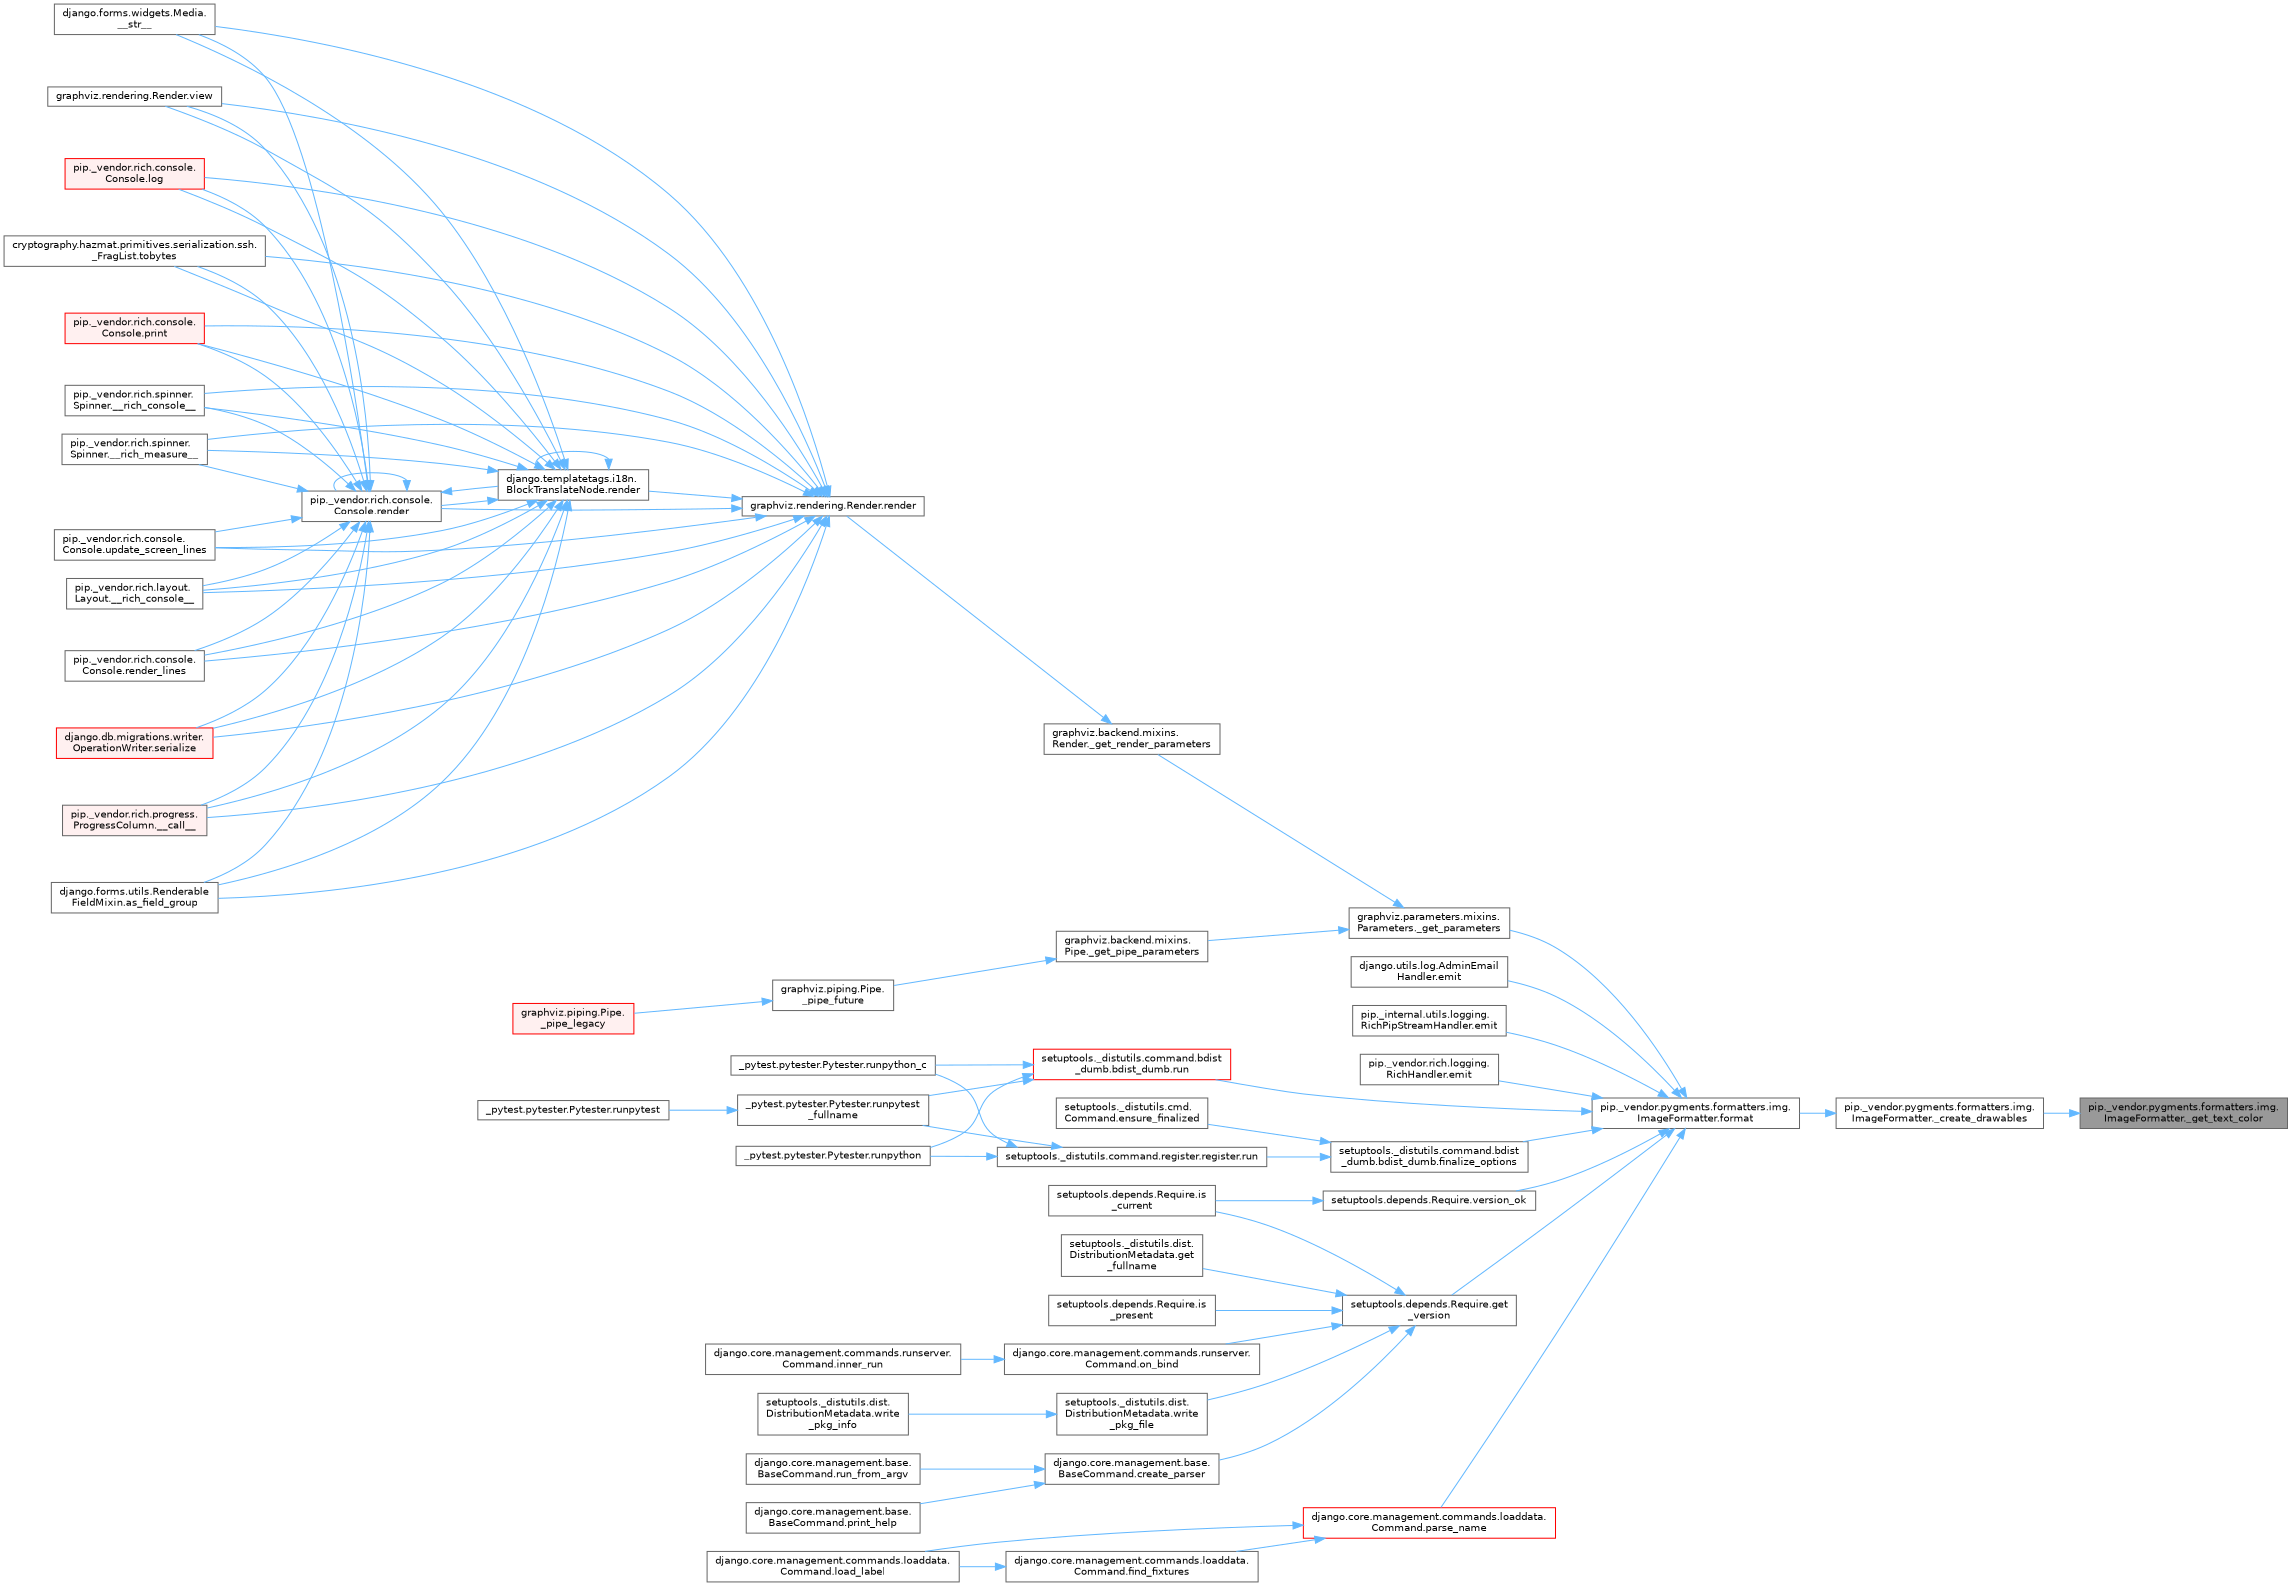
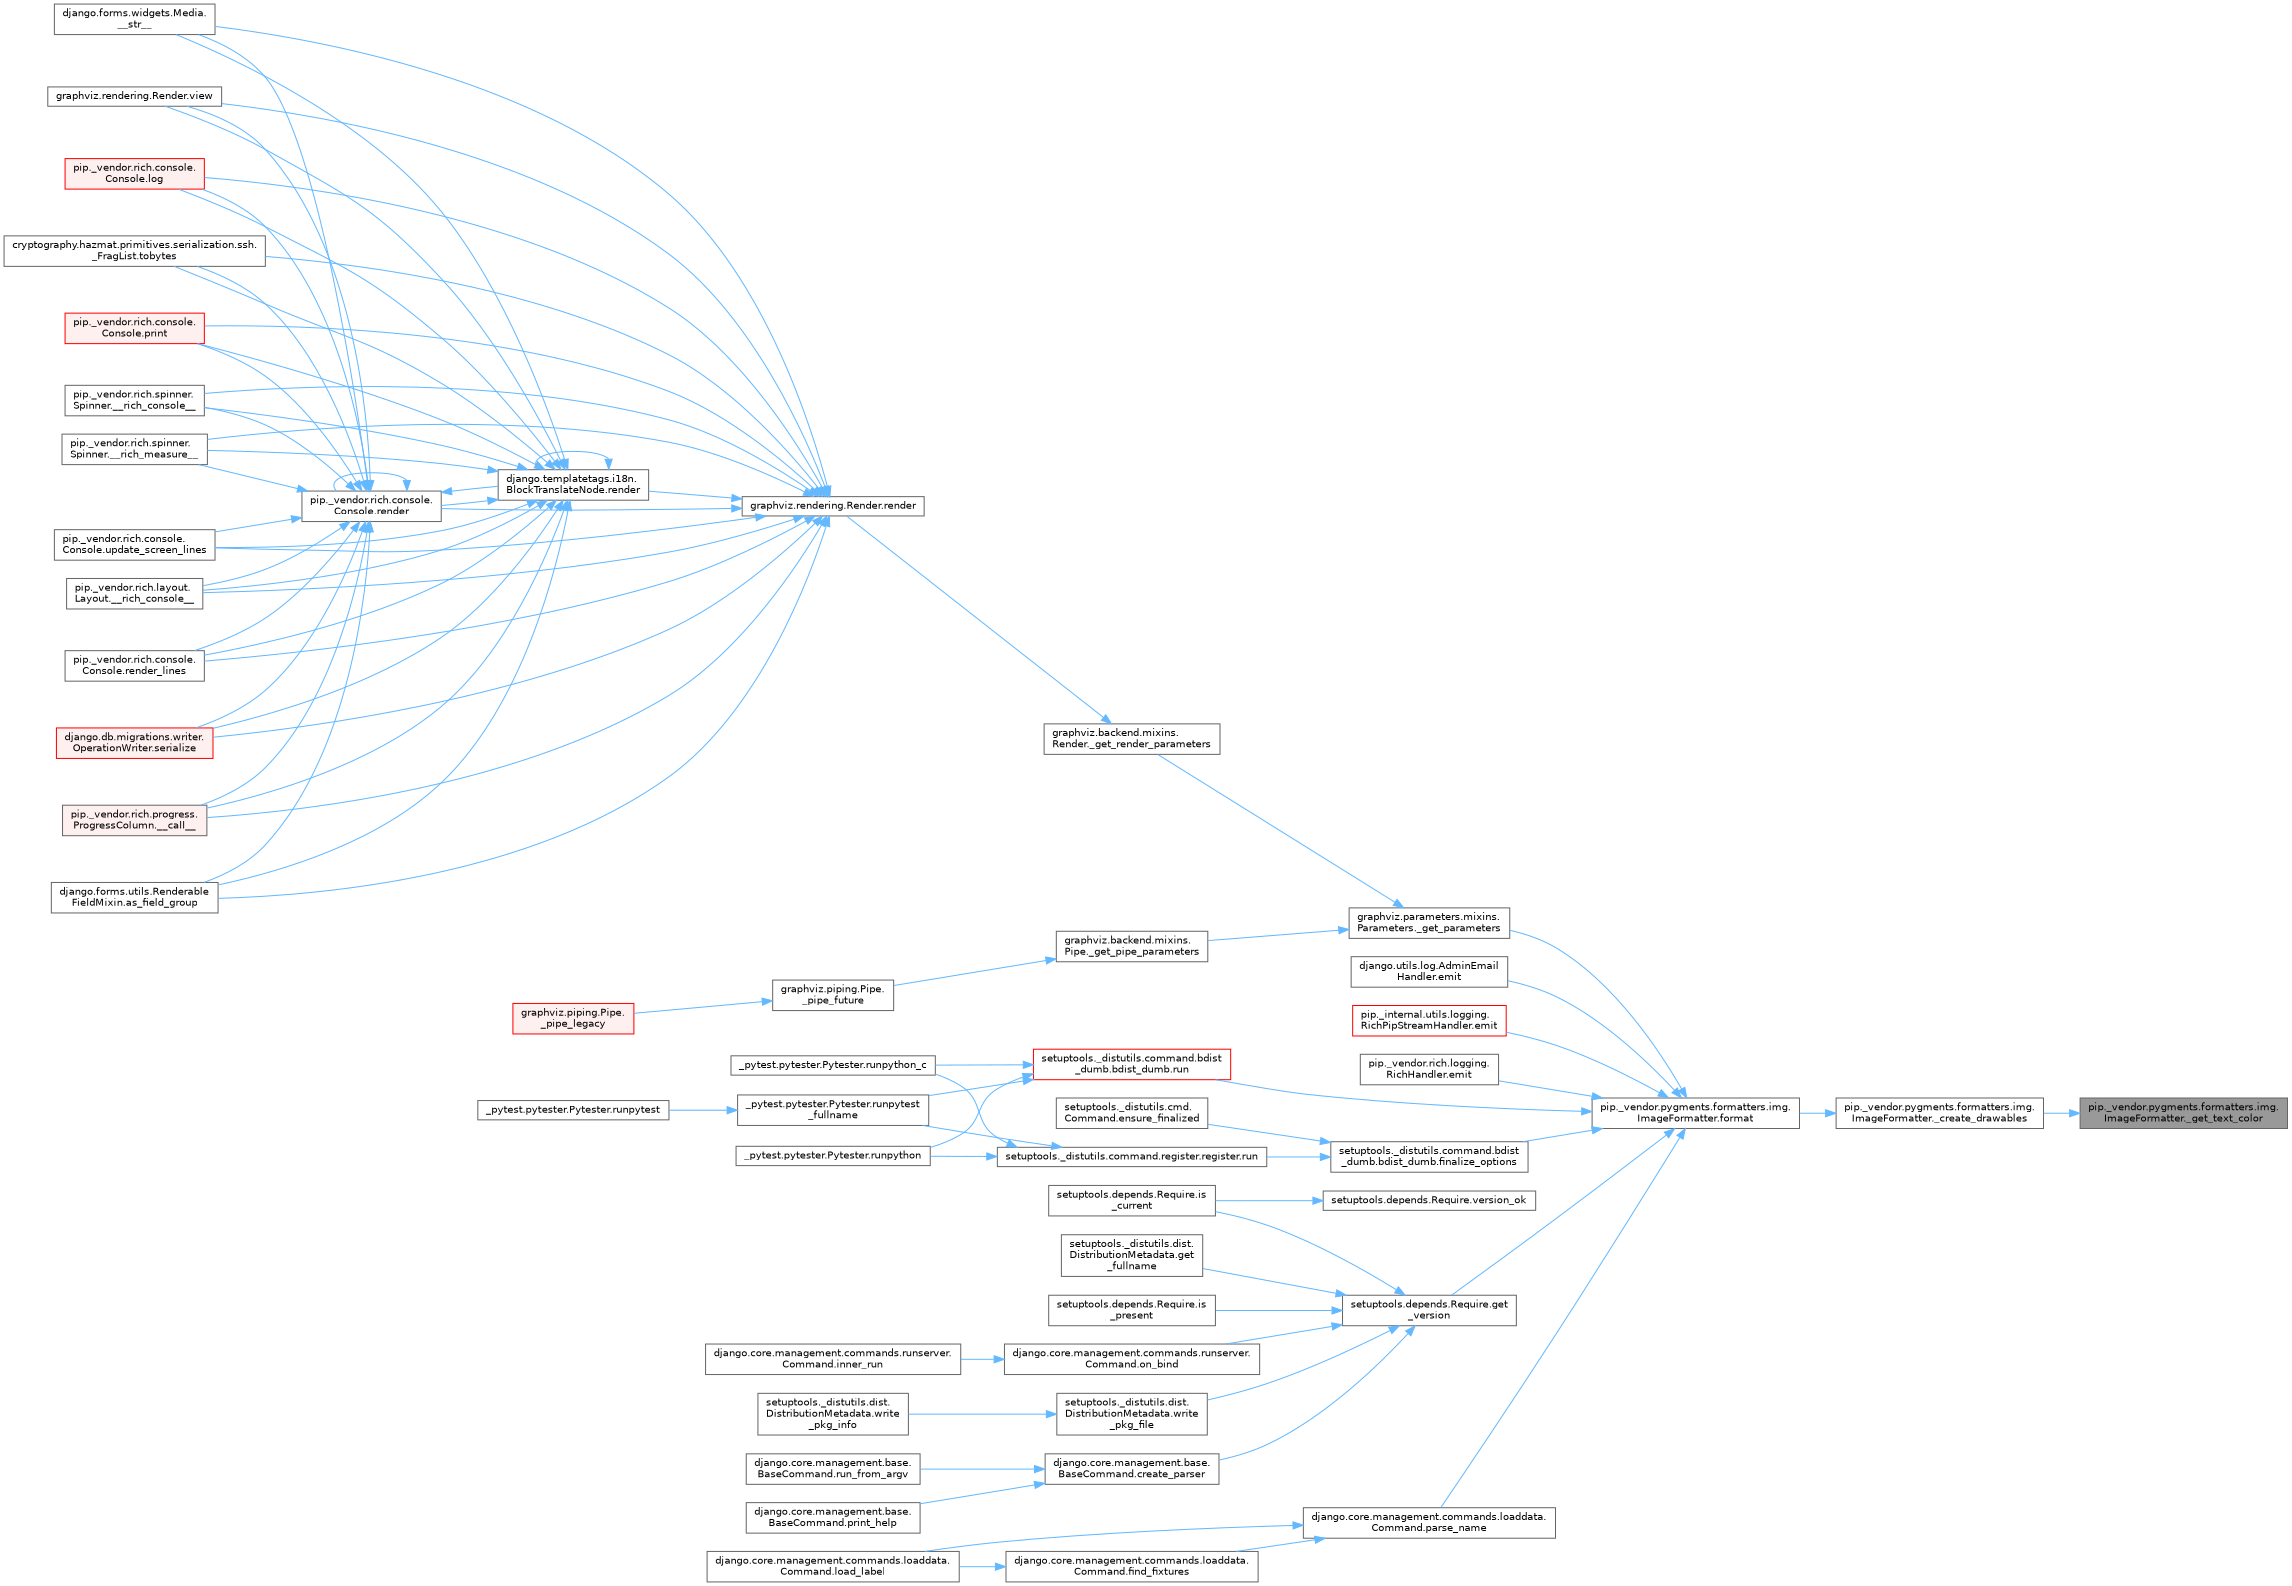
(1429, 1021) -> (1429, 1021)
(1590, 1168) -> none
(1429, 1523) -> (1429, 1523)
